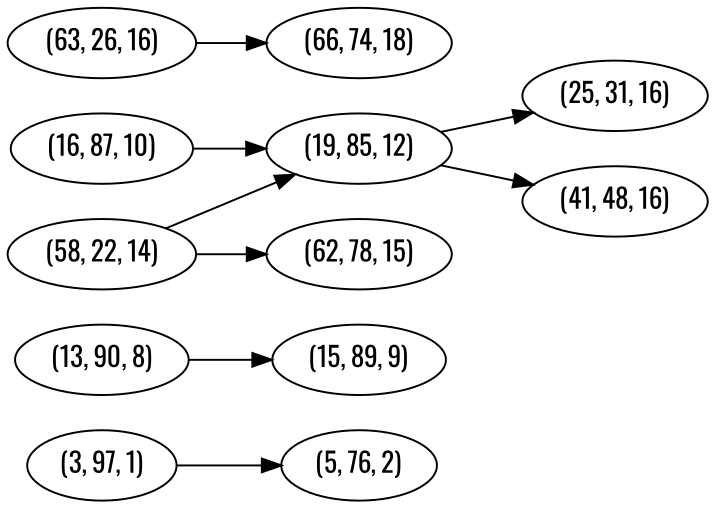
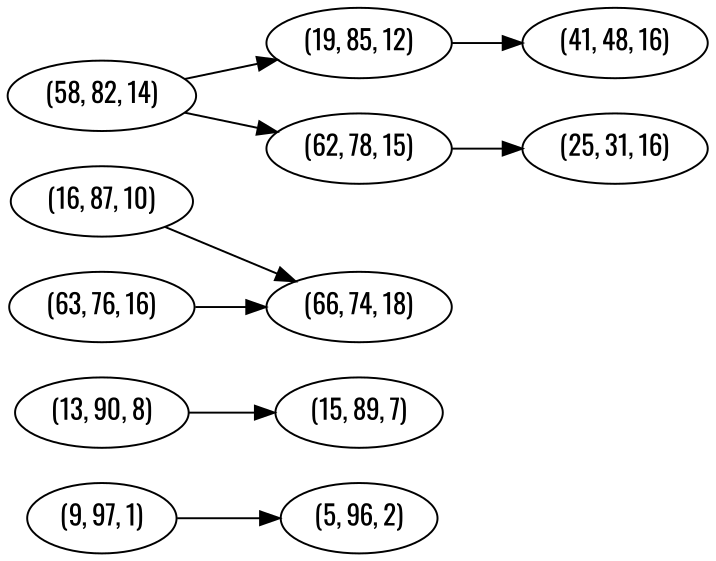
(102, 43) -> (102, 307)
(477, 124) -> (477, 149)
(220, 149) -> (221, 250)
(102, 254) -> (102, 96)
(359, 360) -> (359, 413)
(102, 465) -> (102, 518)
(359, 465) -> (359, 518)
